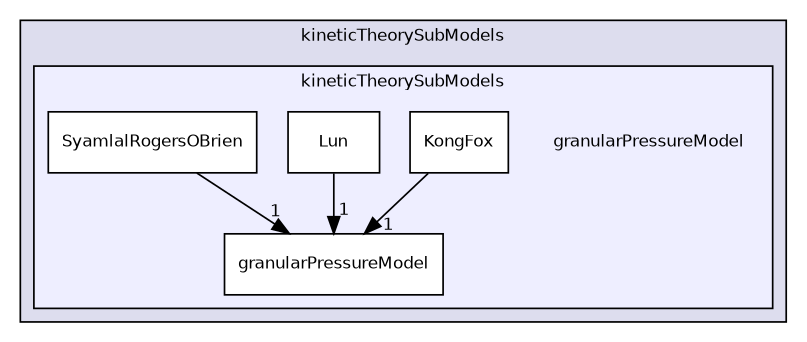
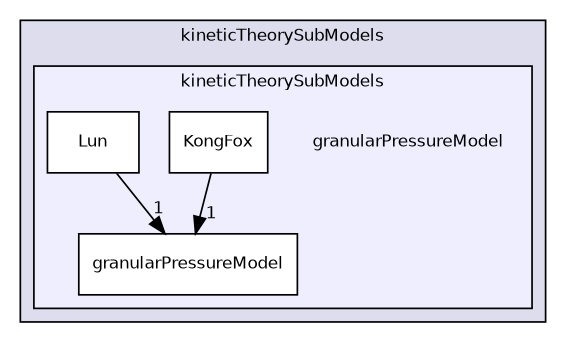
(152, 142) -> none
